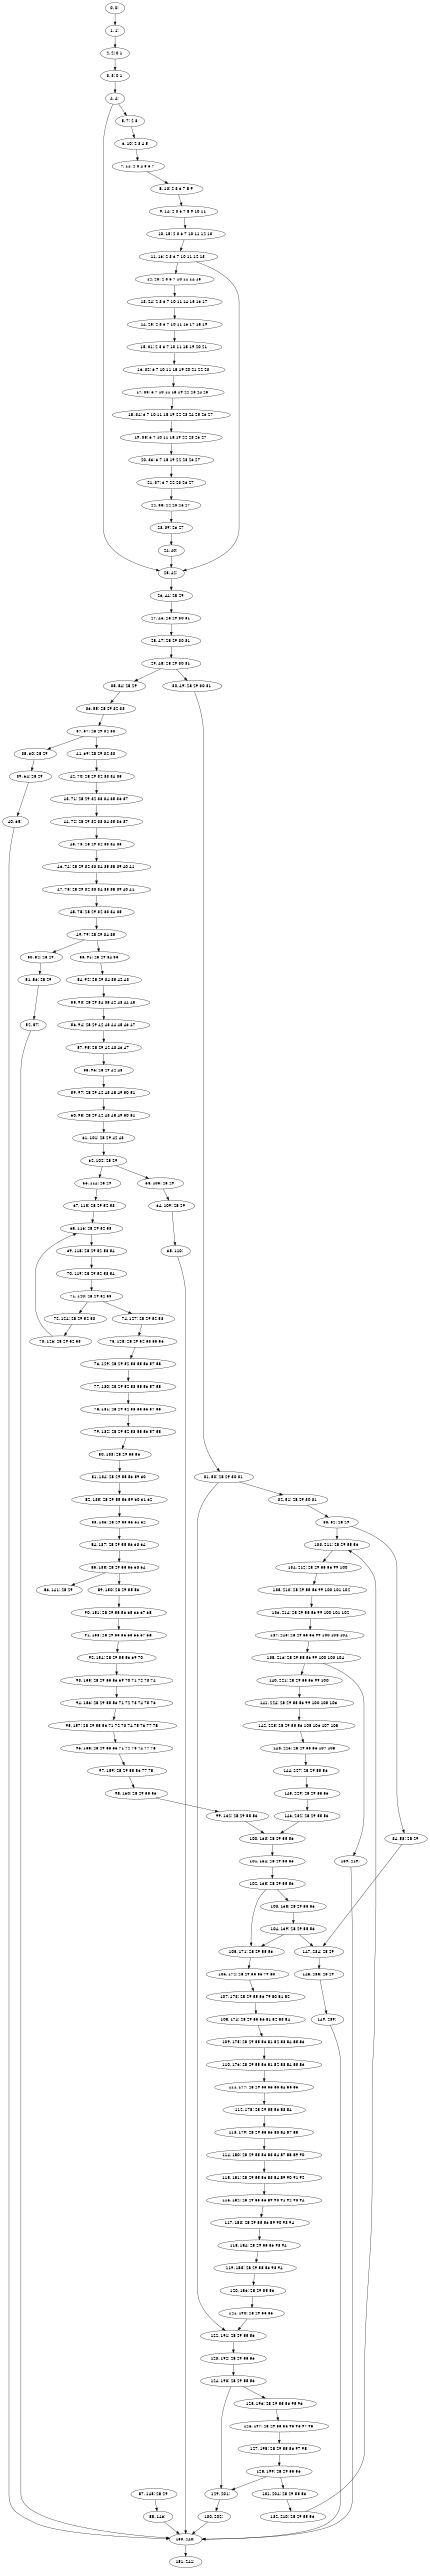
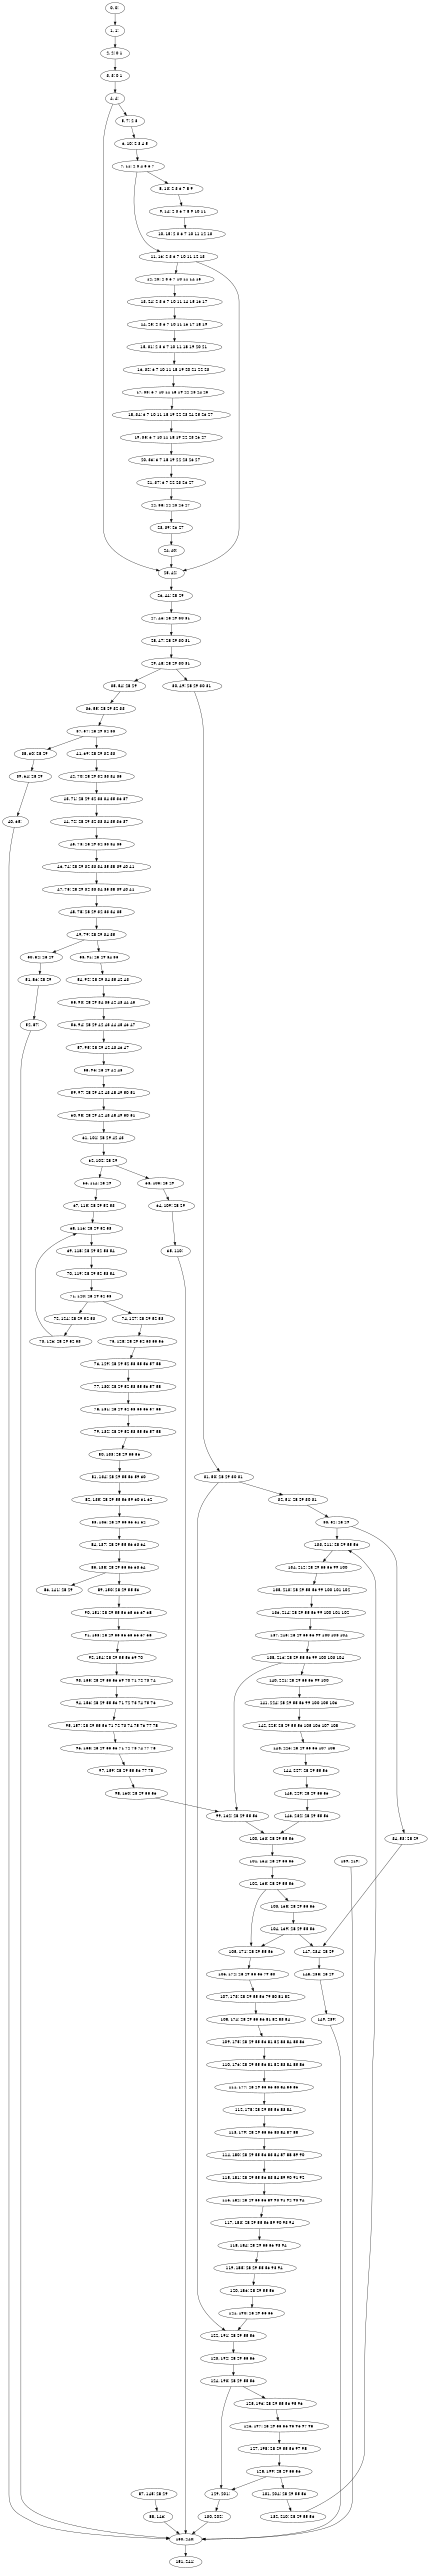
(183, 244) -> (135, 215)
(364, 1748) -> (234, 1722)
